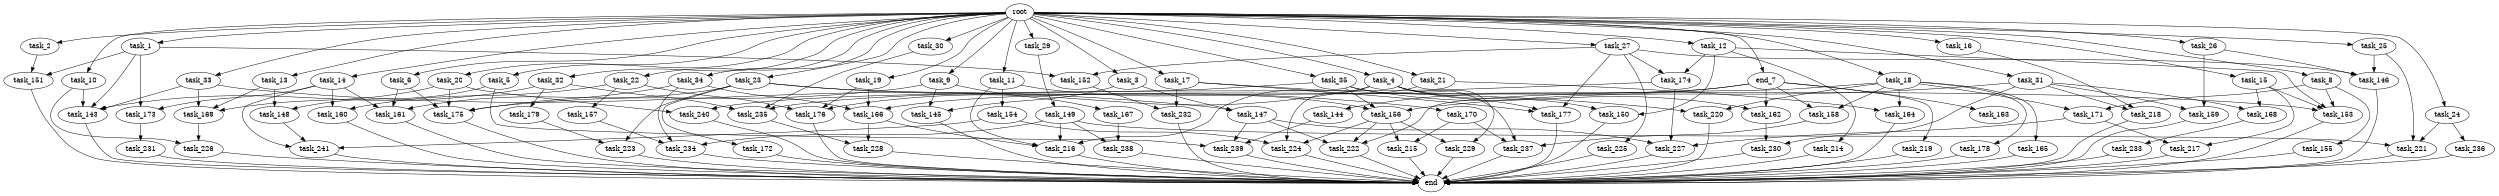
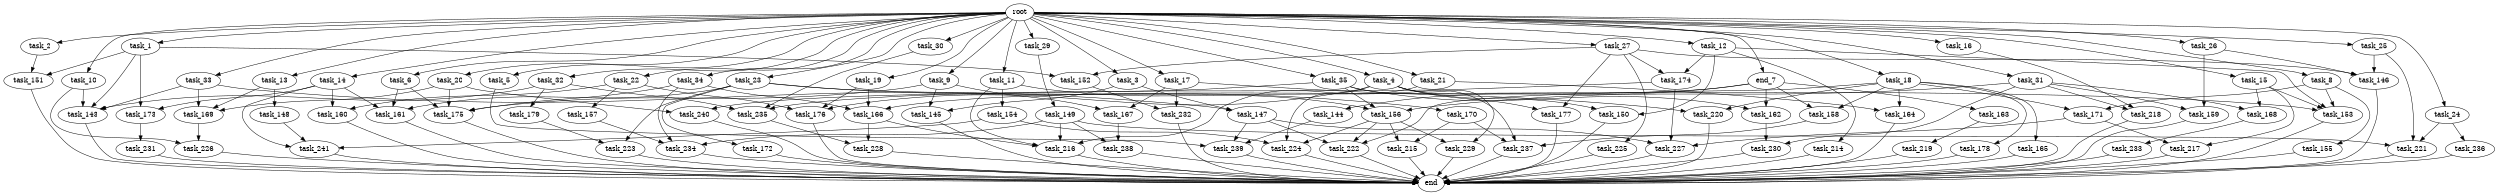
(1873, 93) -> (1957, 132)
(1389, 97) -> (1146, 99)
(391, 99) -> none
